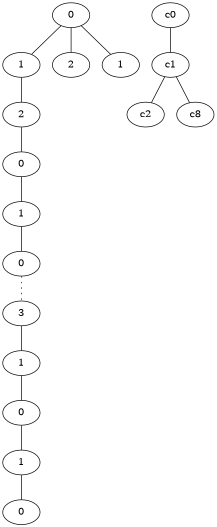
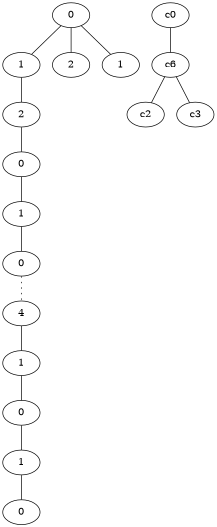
(170, 65) -> (170, 65)
(195, 115) -> (195, 115)
(21, 313) -> (21, 313)
